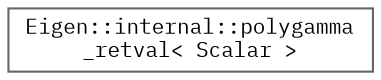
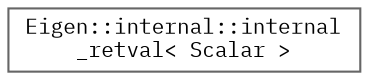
(191, 40) -> (184, 40)
